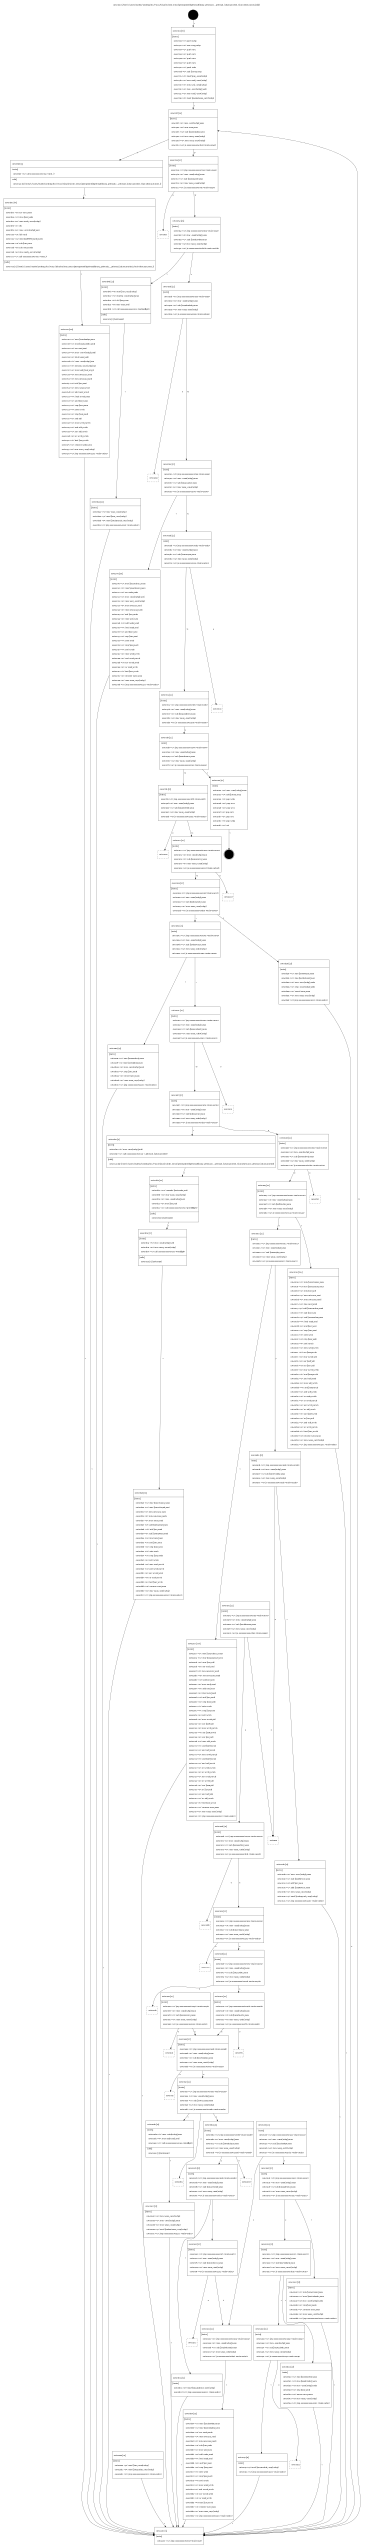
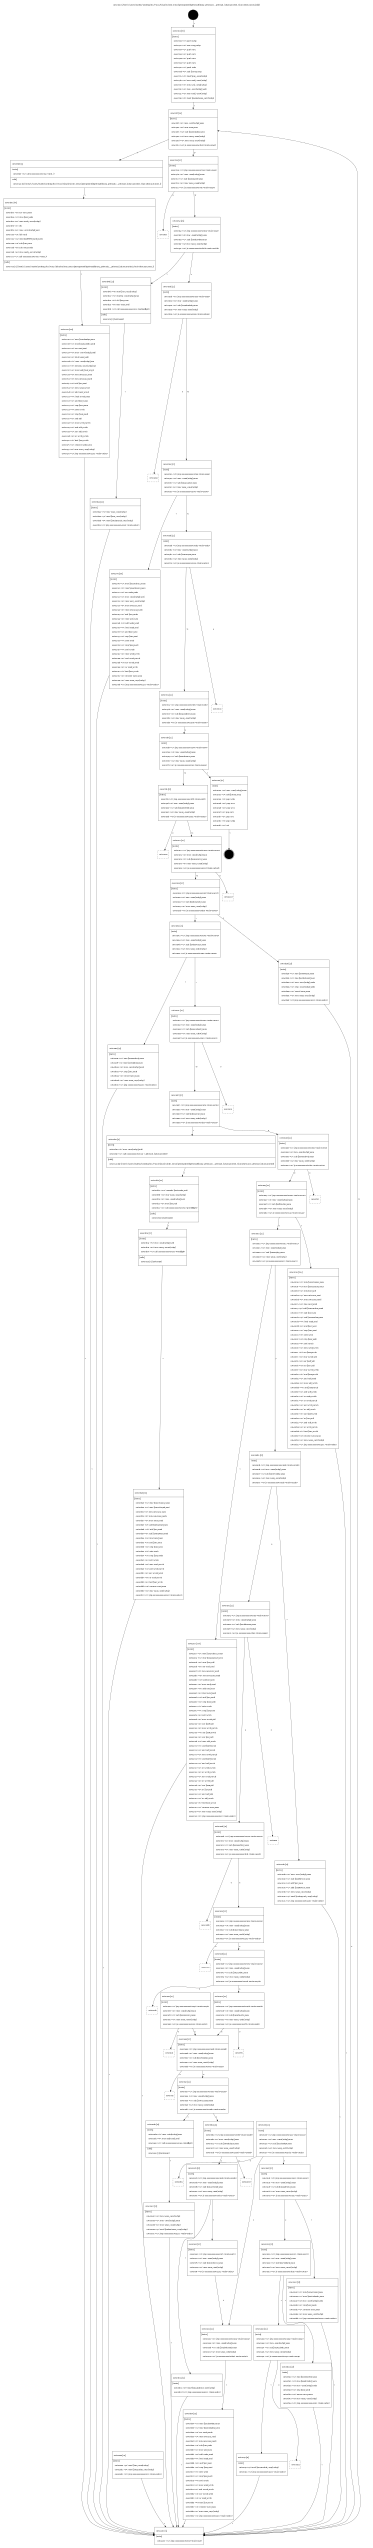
(274, 1661) -> (260, 1544)
(197, 2148) -> (214, 2162)
(192, 2343) -> none
